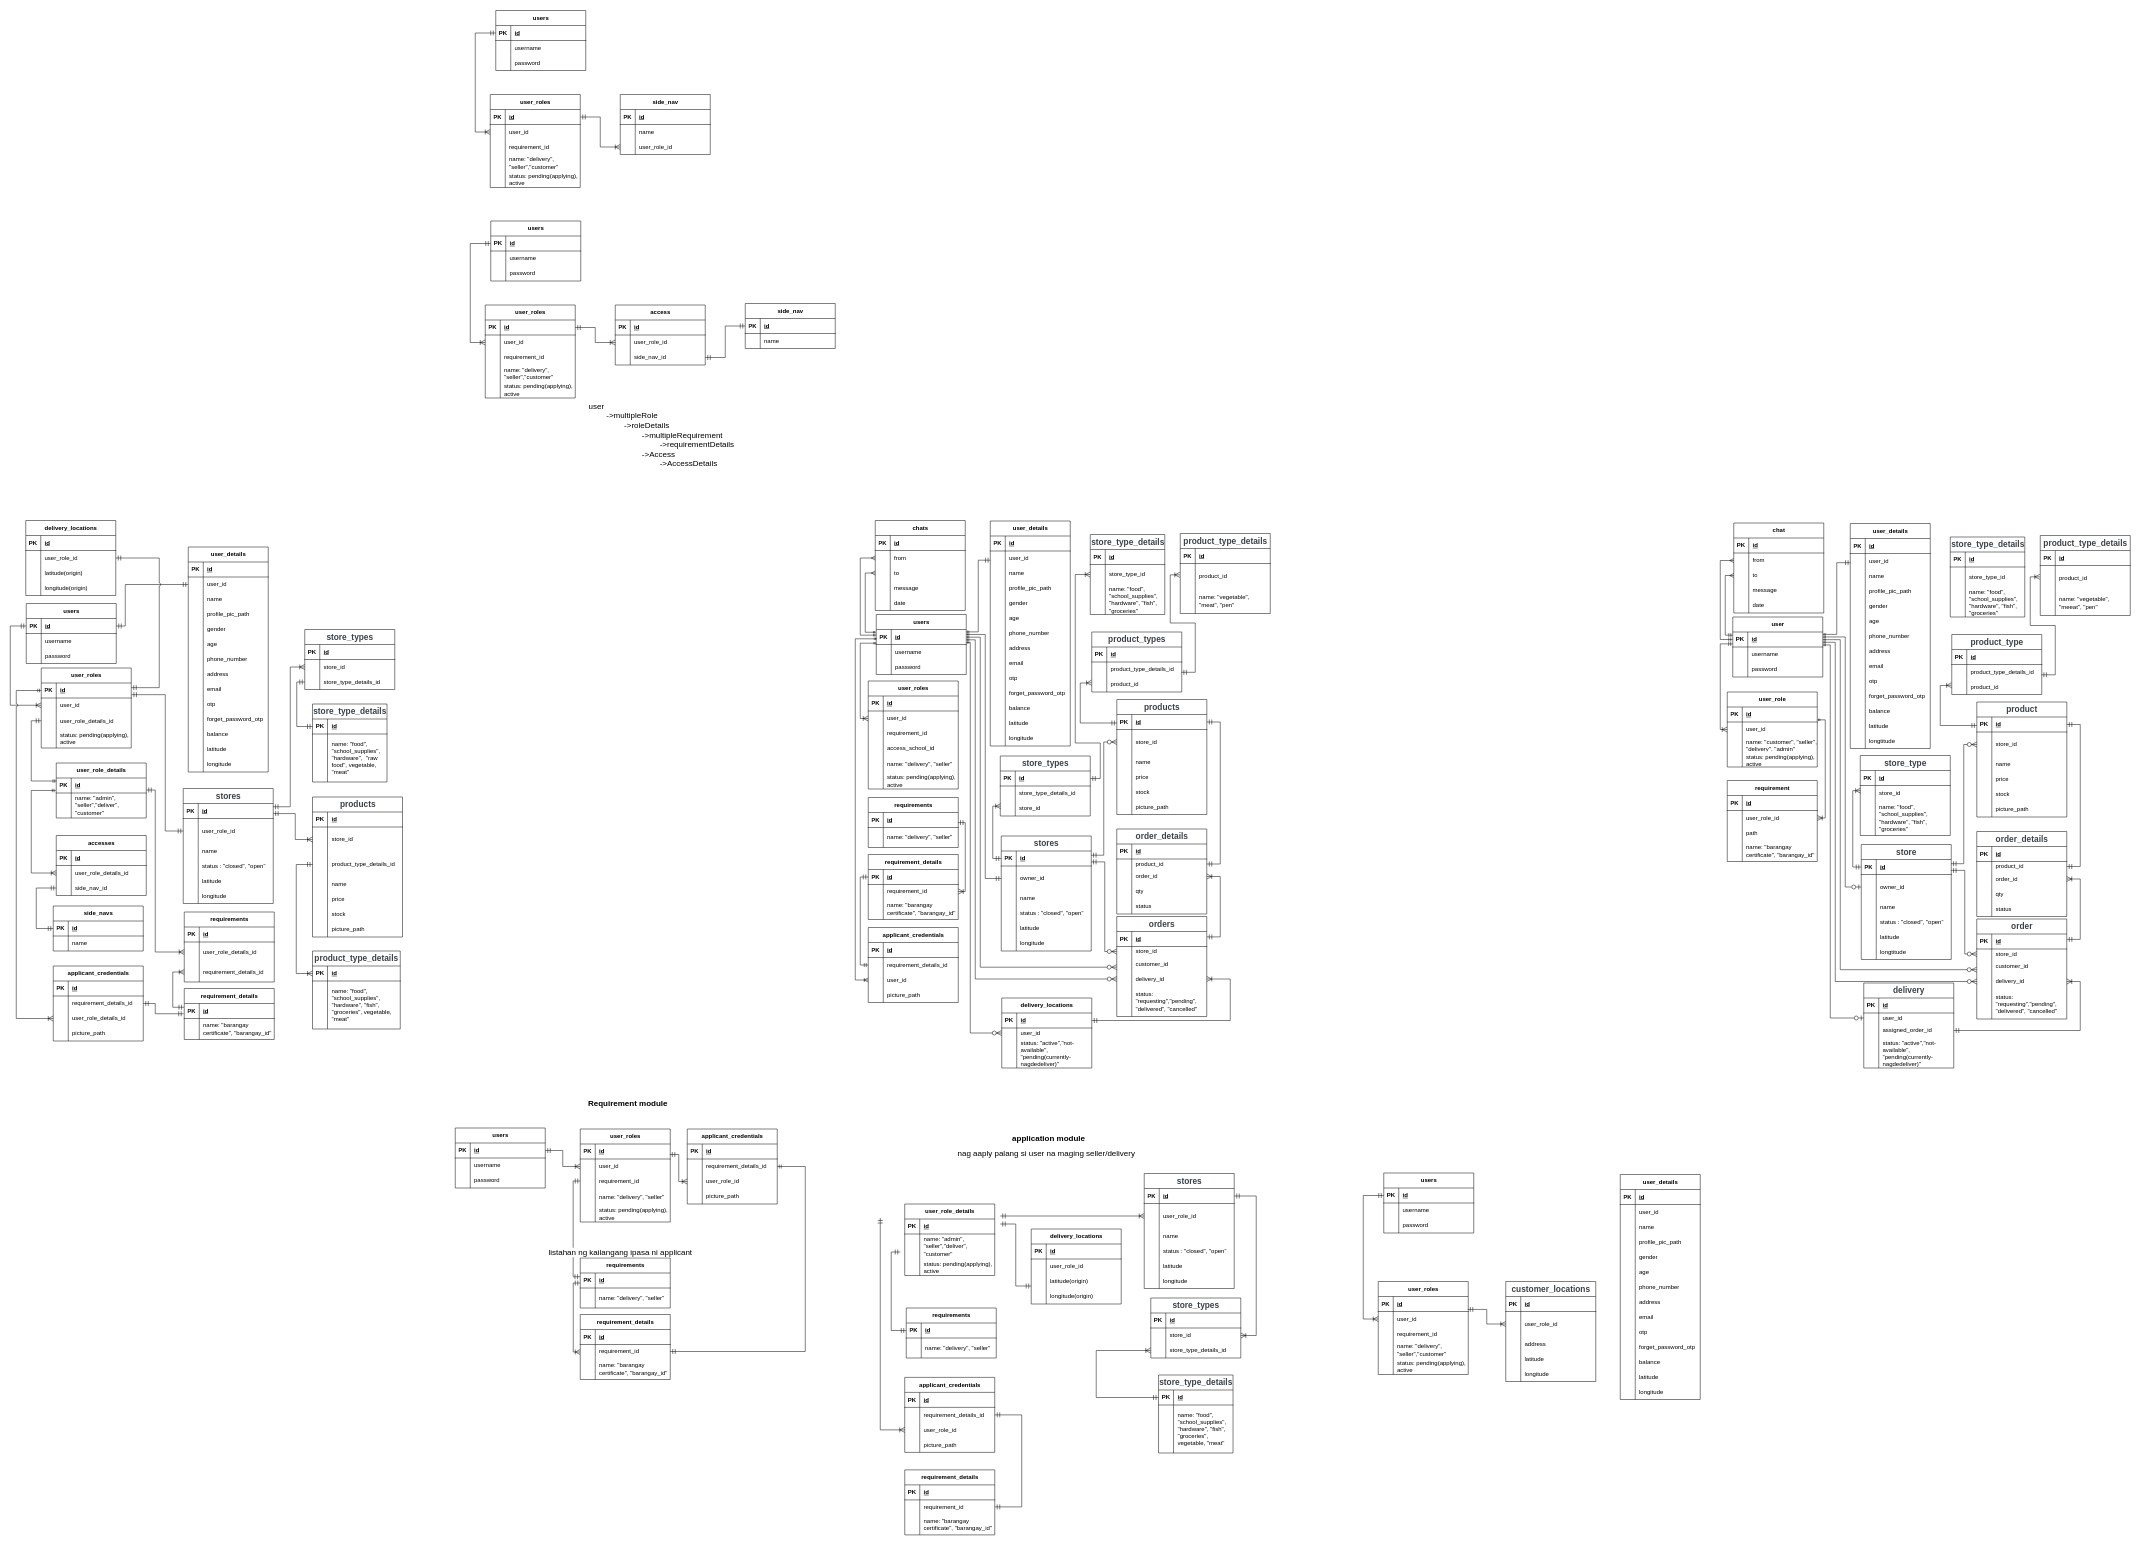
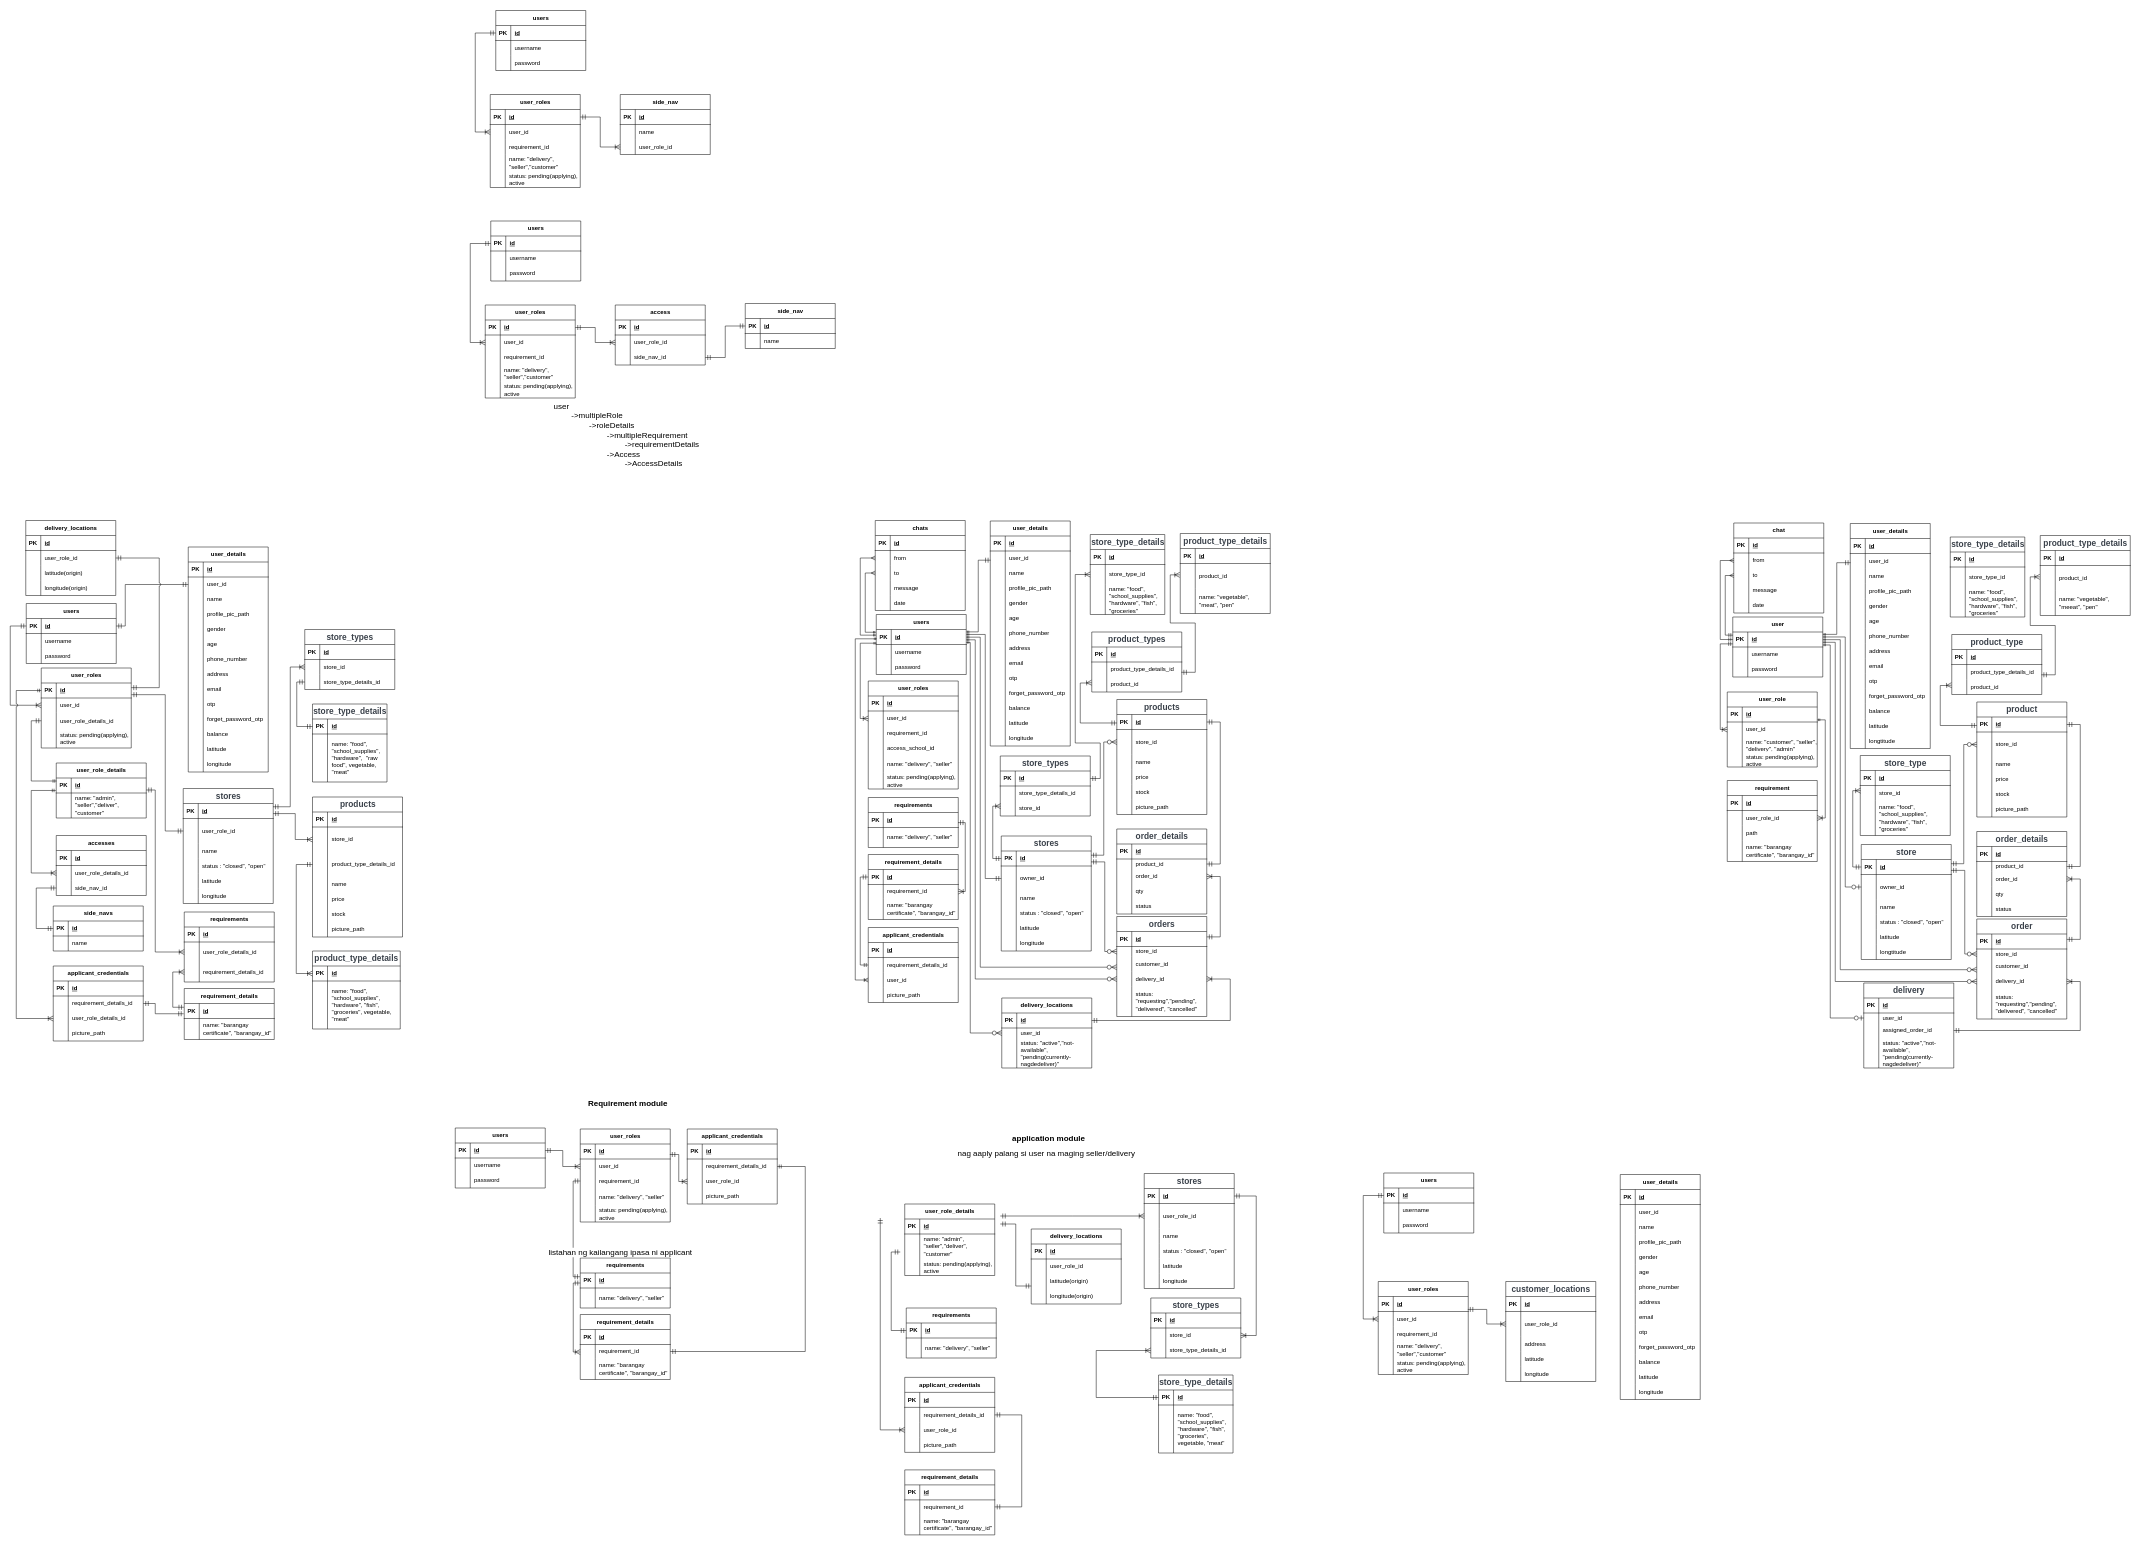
(685, 442) -> (650, 442)
